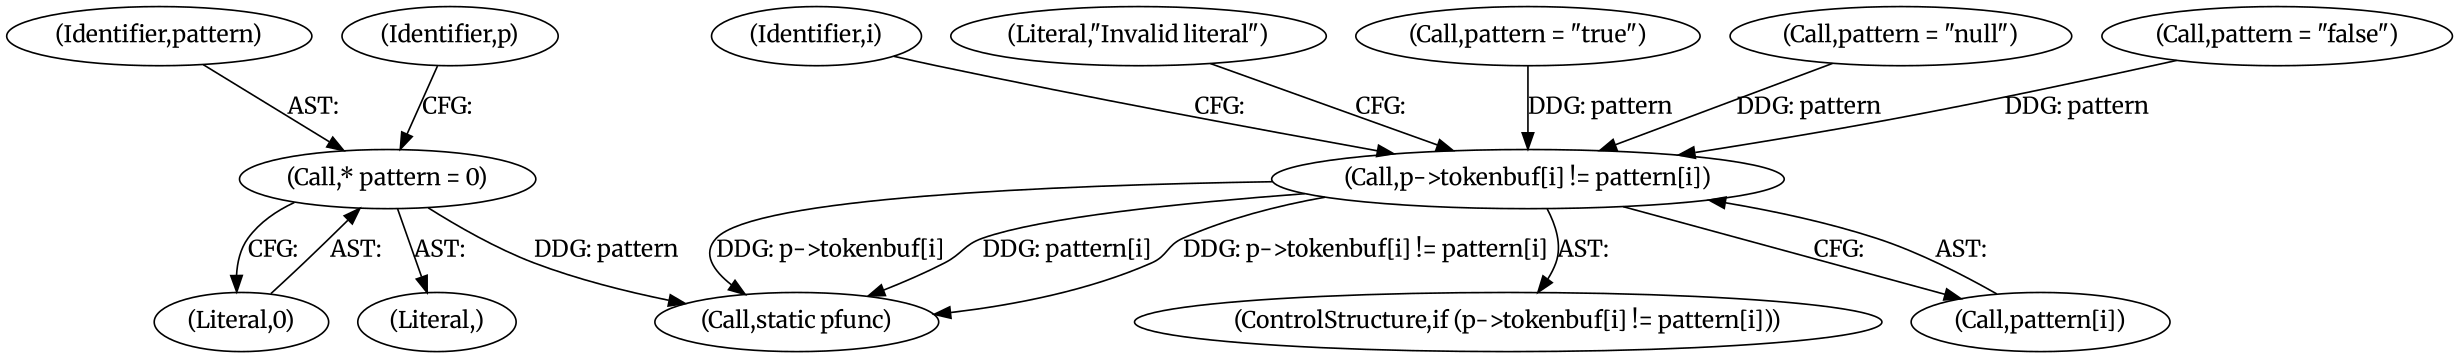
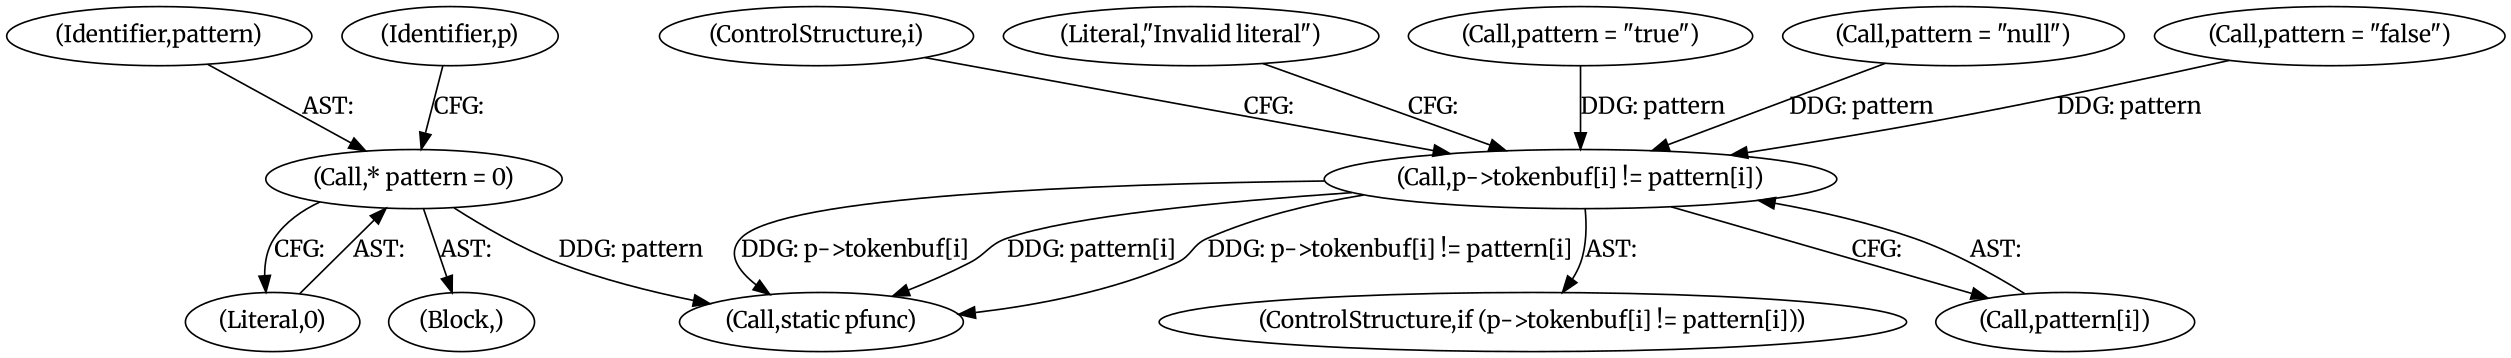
(817, 36) -> (817, 36)
(437, 322) -> (462, 322)
